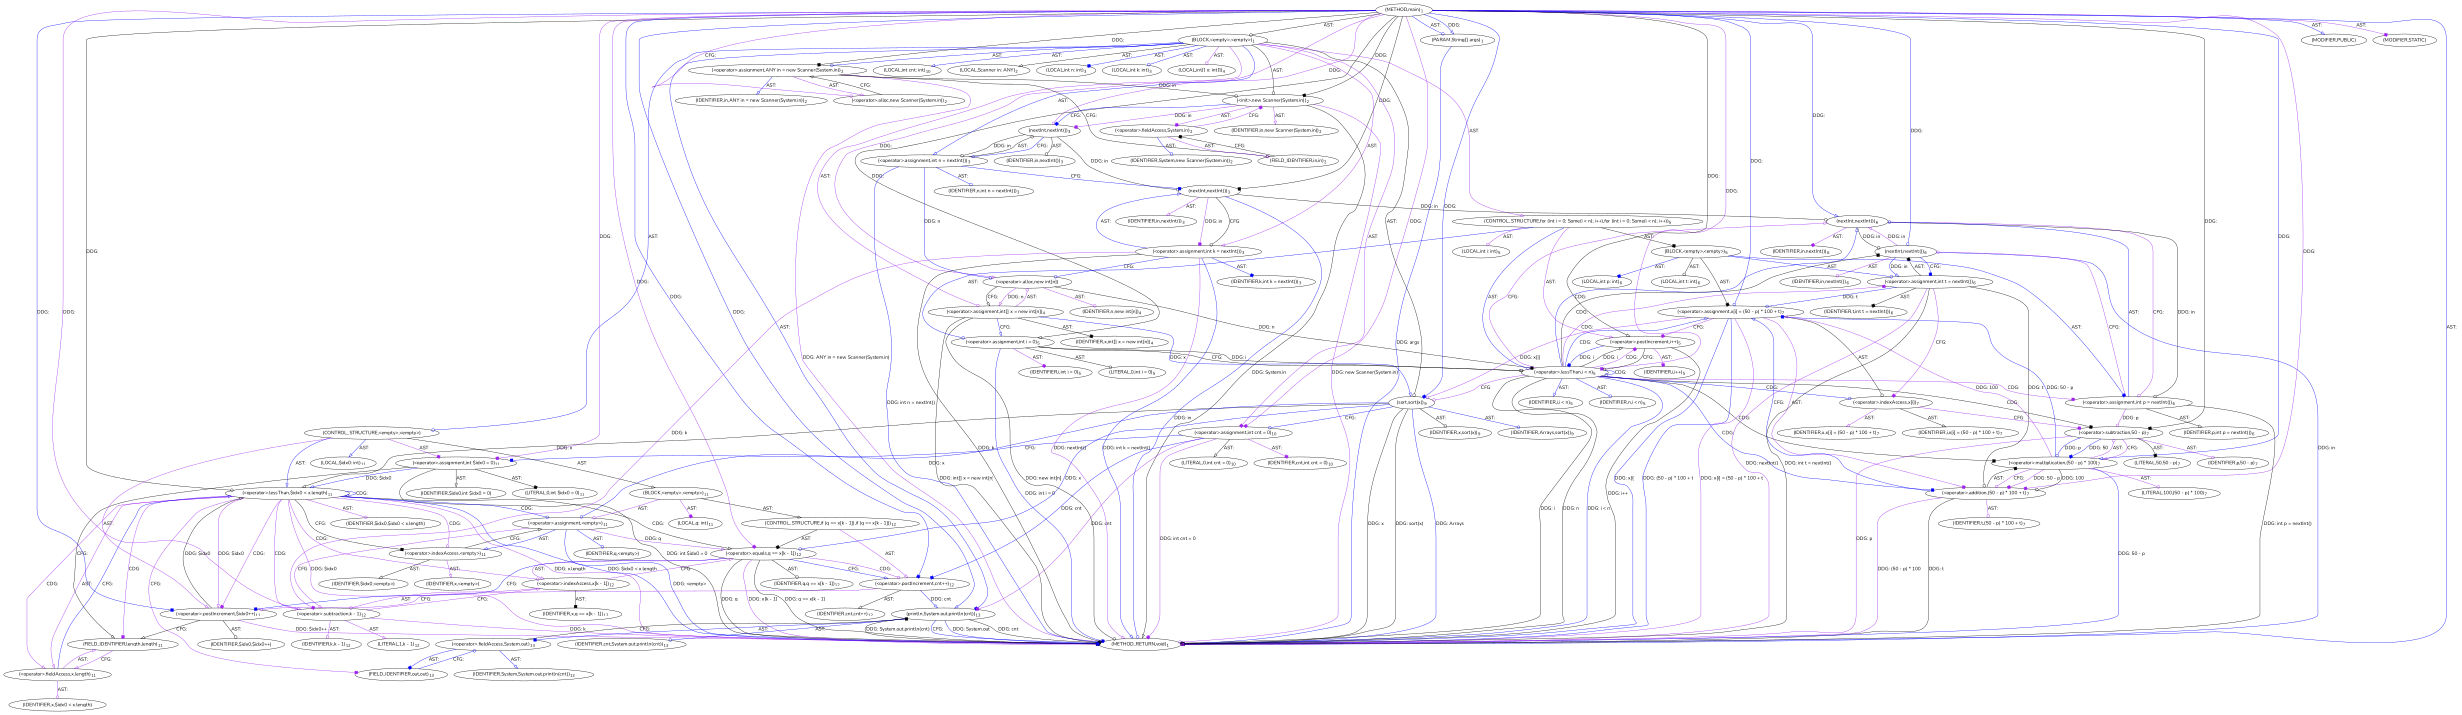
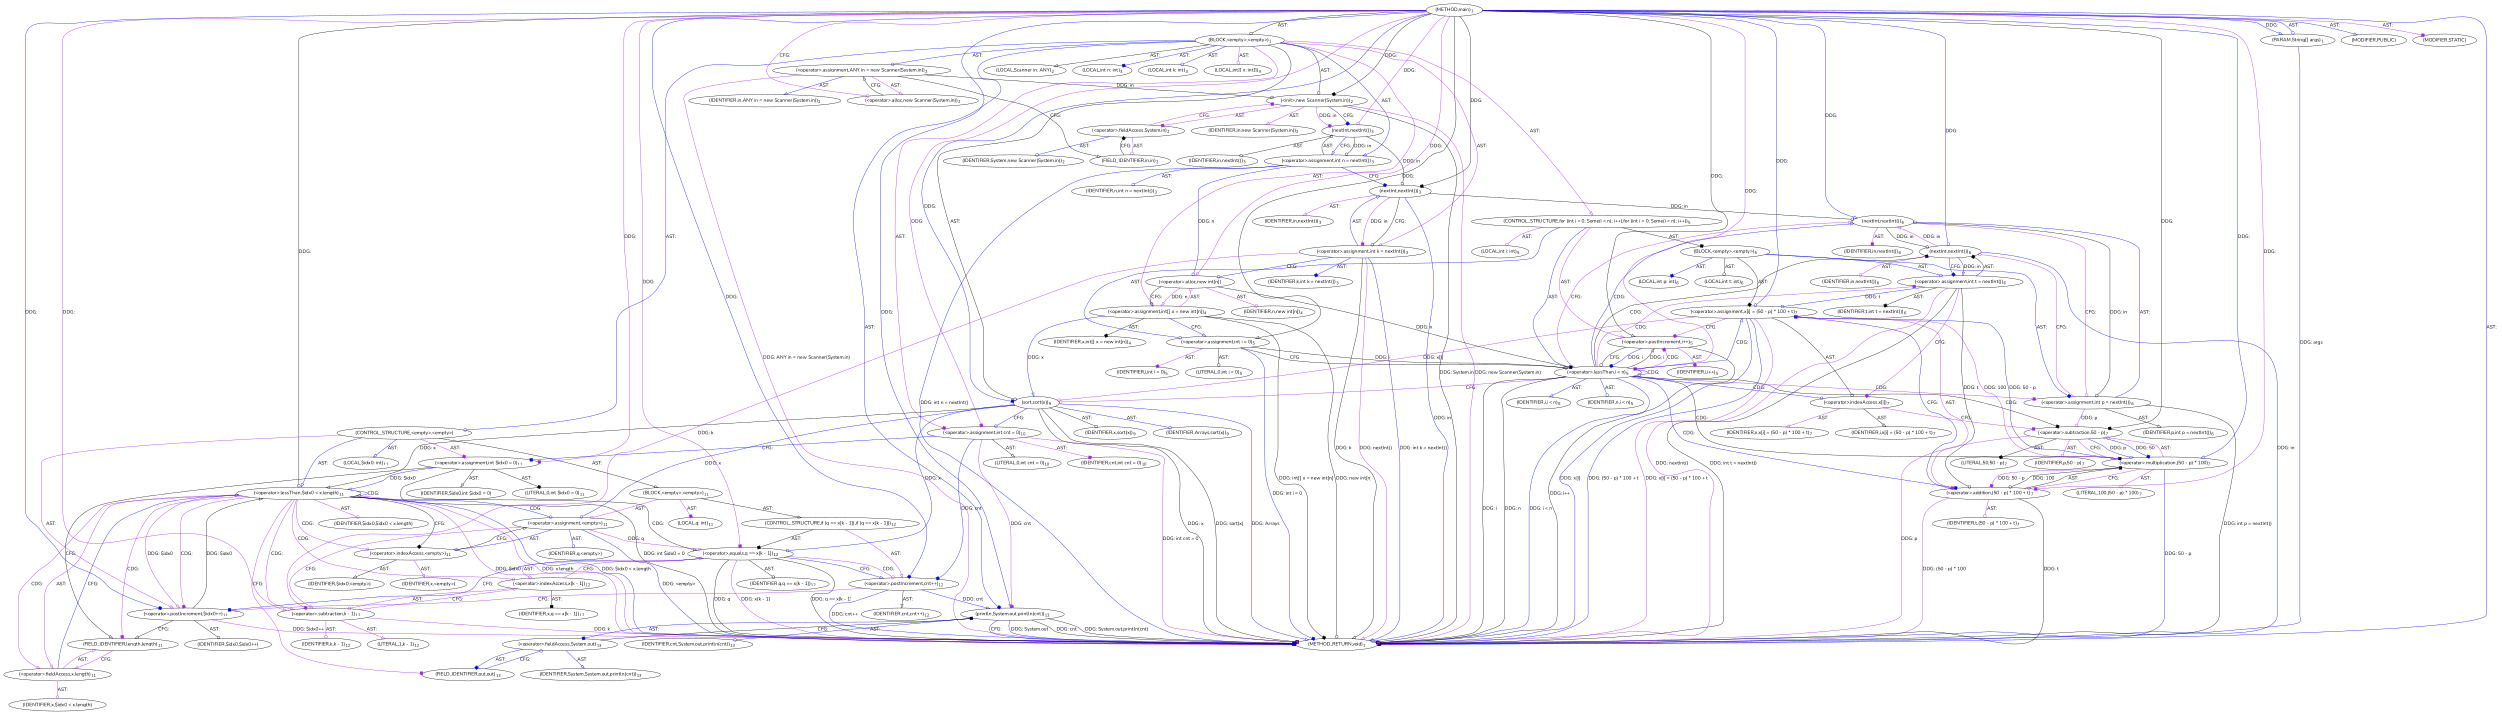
(1099, 36) -> none
(907, 70) -> none
none -> (998, 637)
